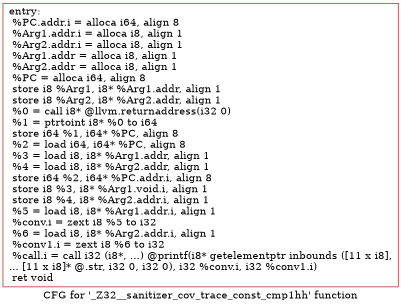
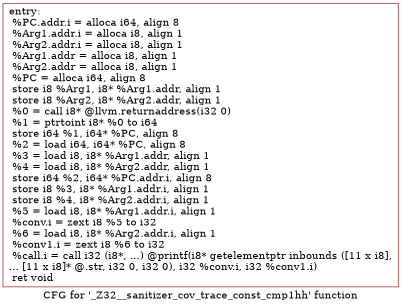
(109, 189) -> (109, 189)
